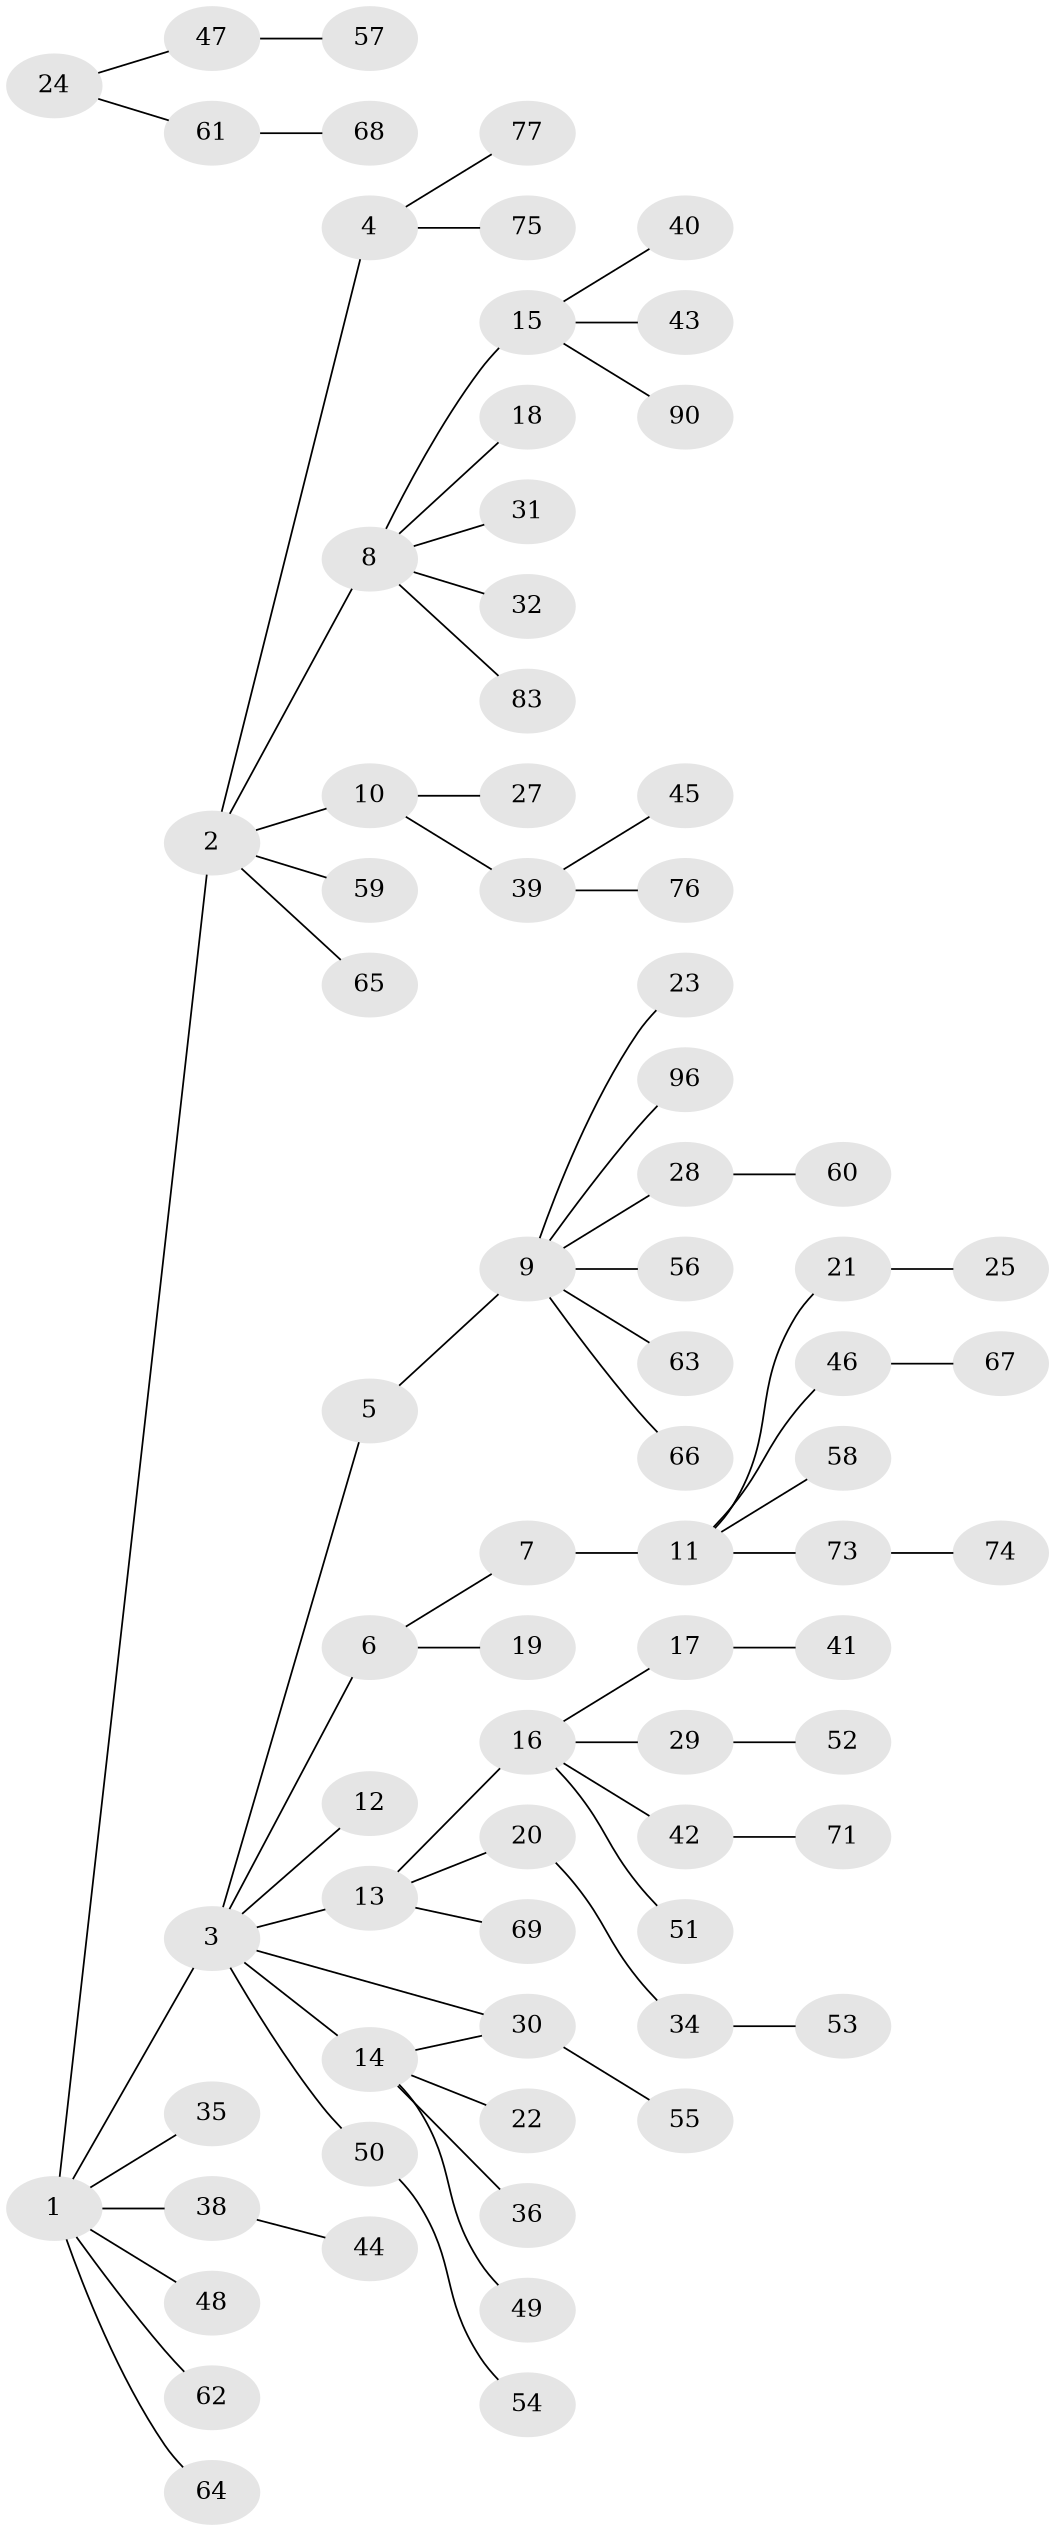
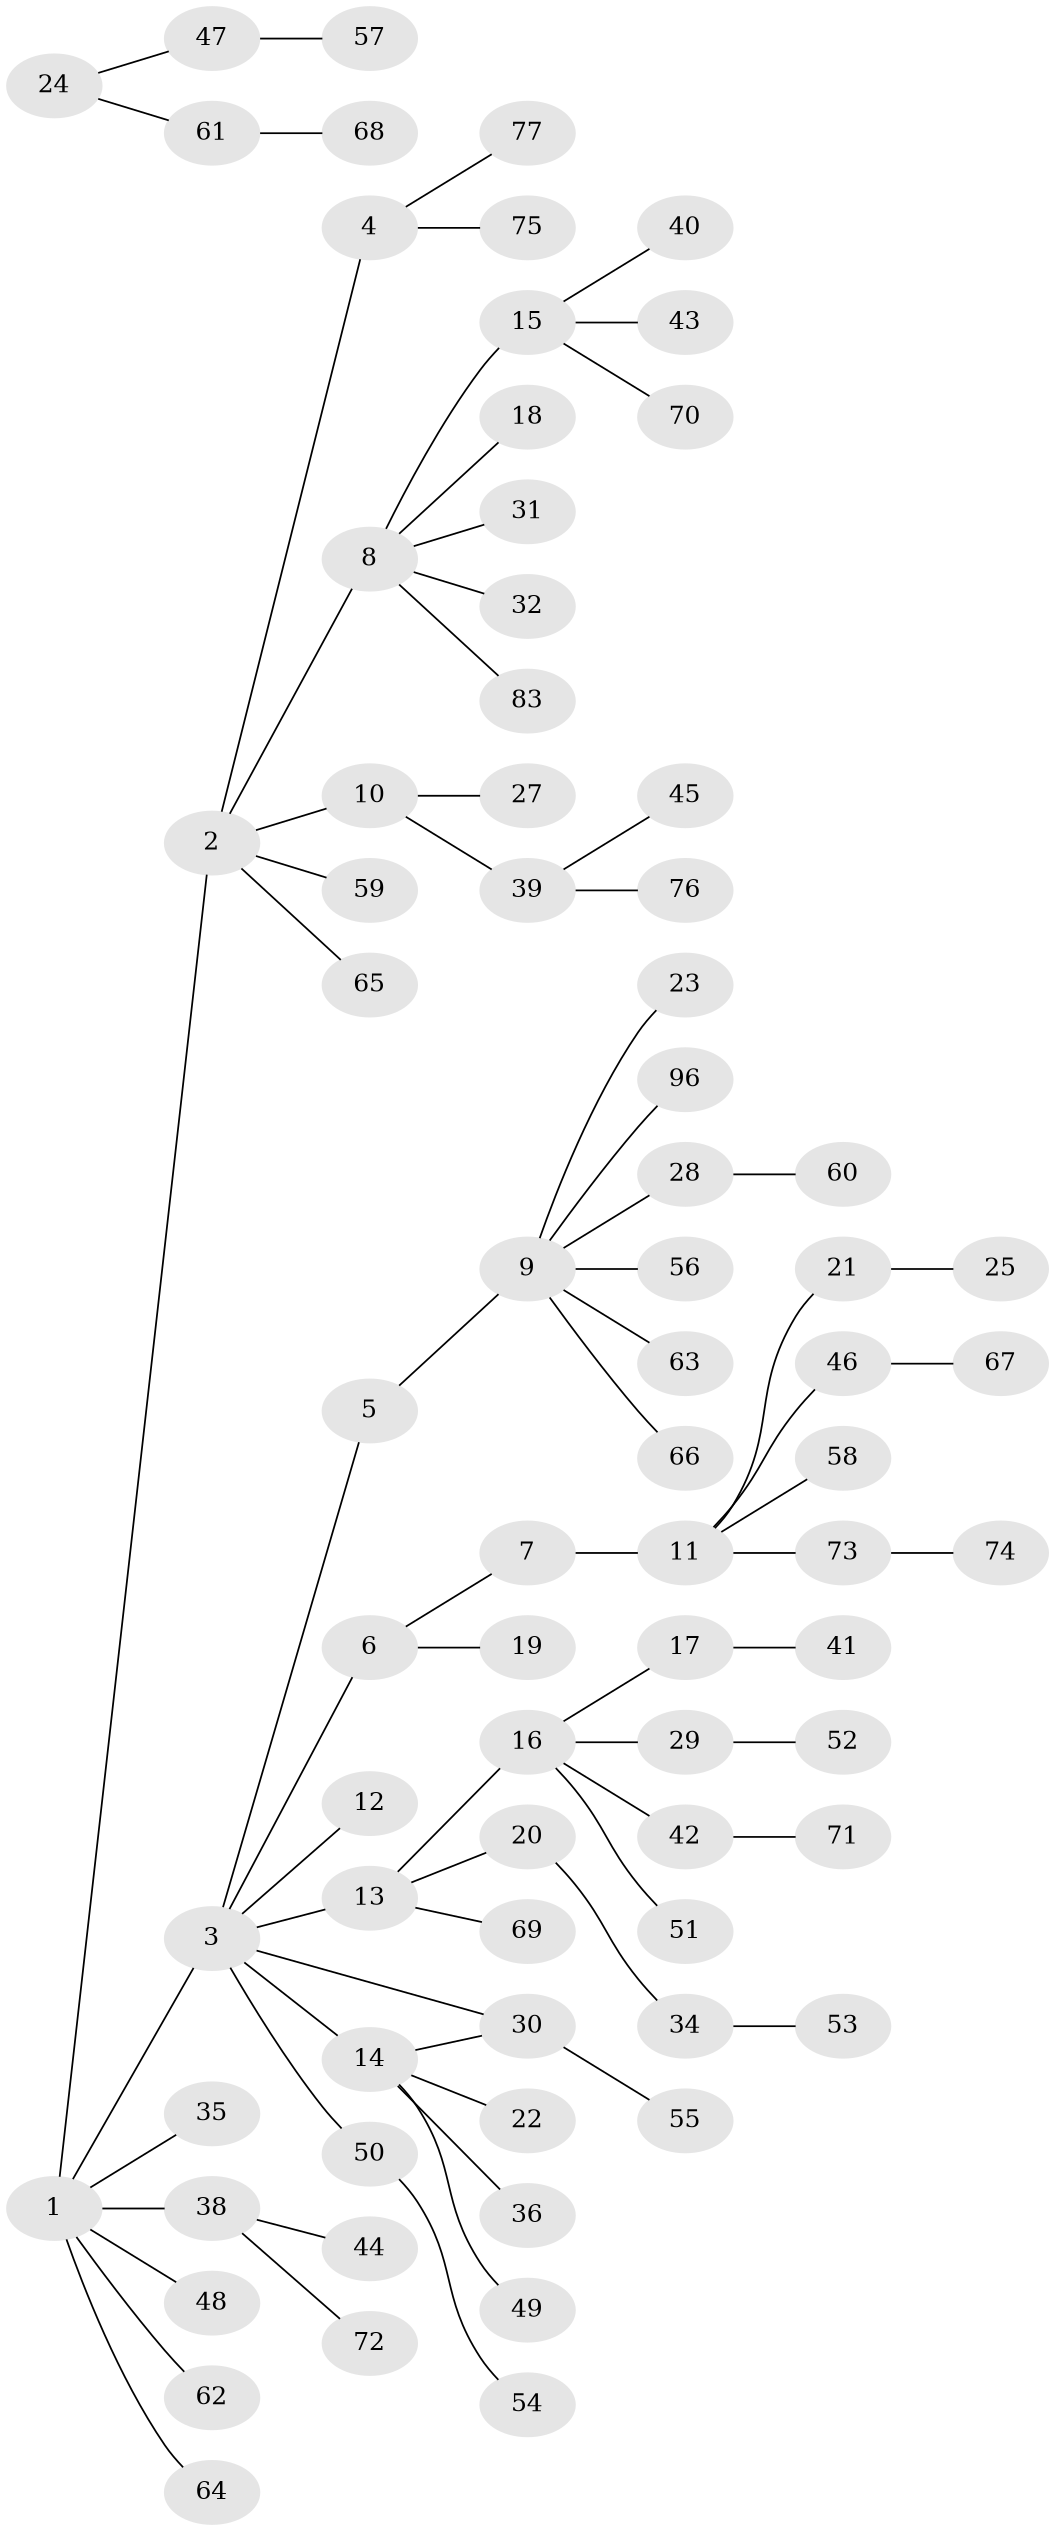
(685, 417) -> (685, 417)
none -> (370, 2343)
